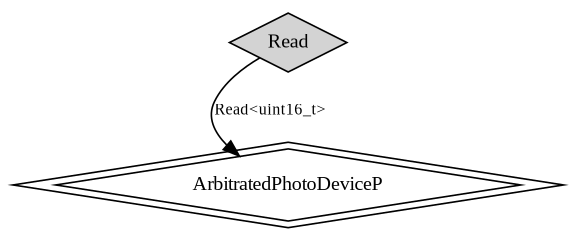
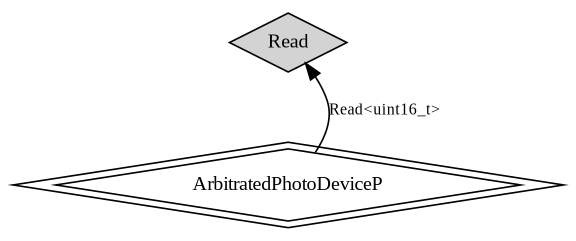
(218, 95) -> (329, 115)
